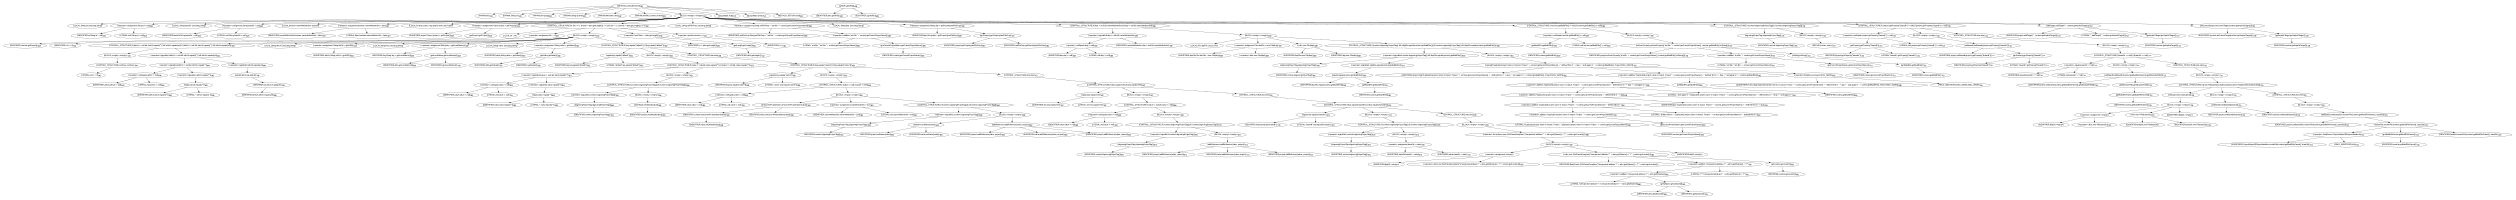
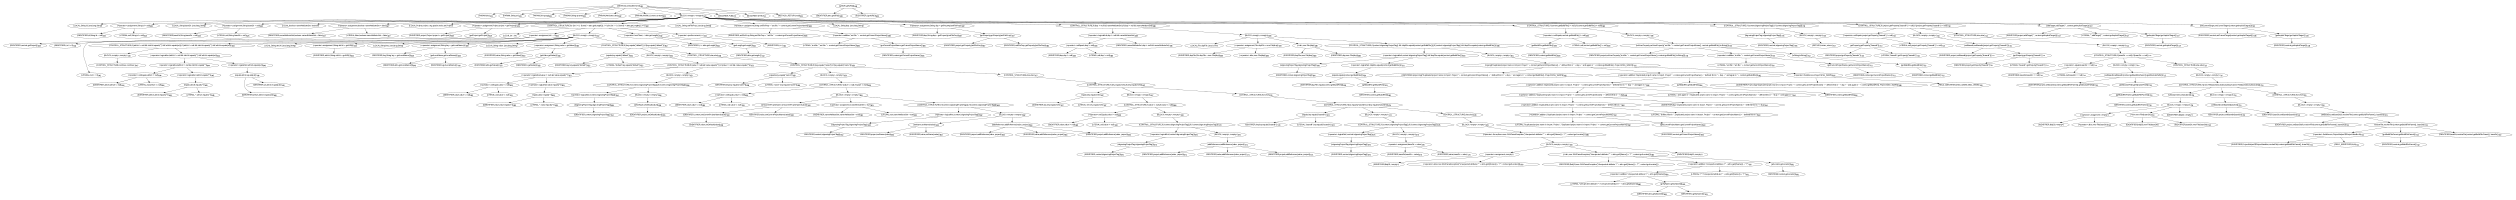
(105, 70) -> (293, 39)
(264, 90) -> (244, 86)
